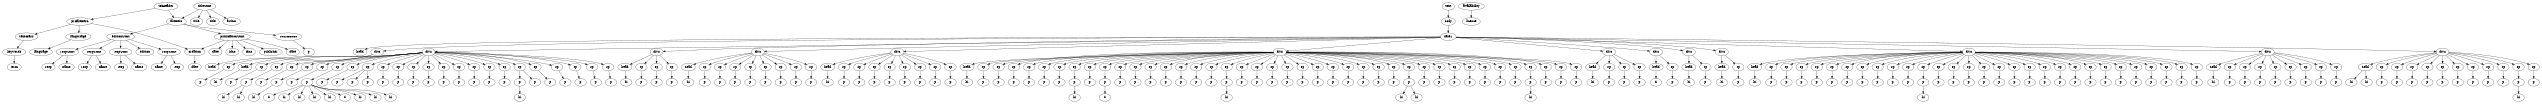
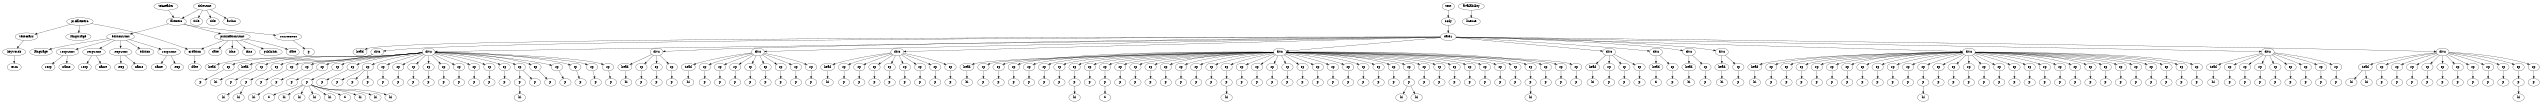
(124, 14) -> none
(61, 44) -> (80, 43)
